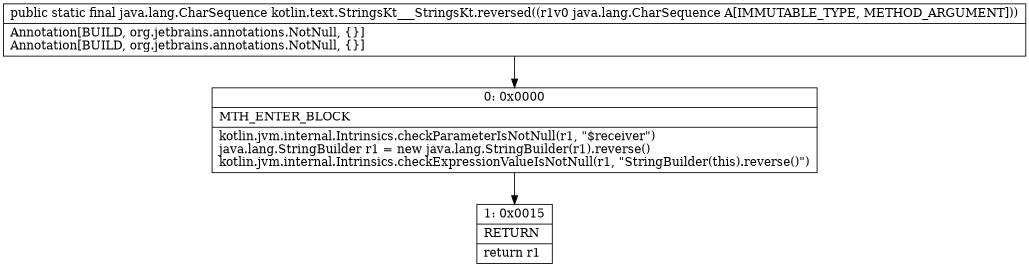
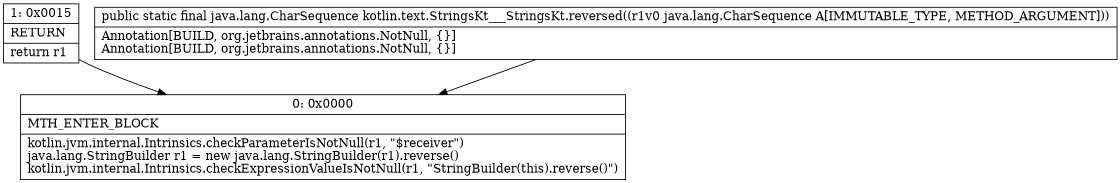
(515, 184) -> (118, 77)
